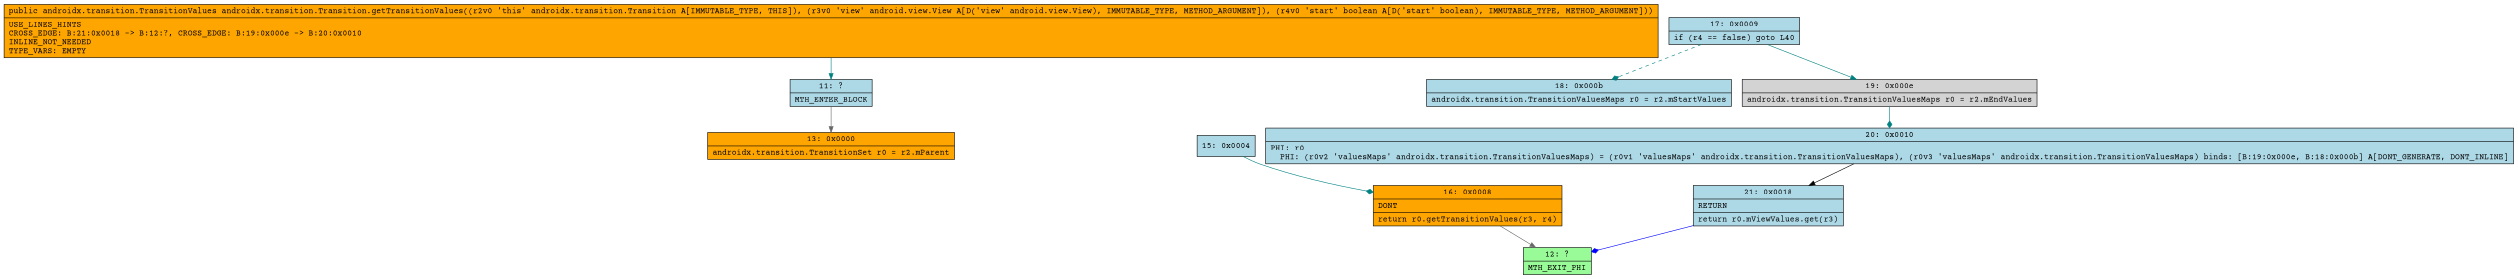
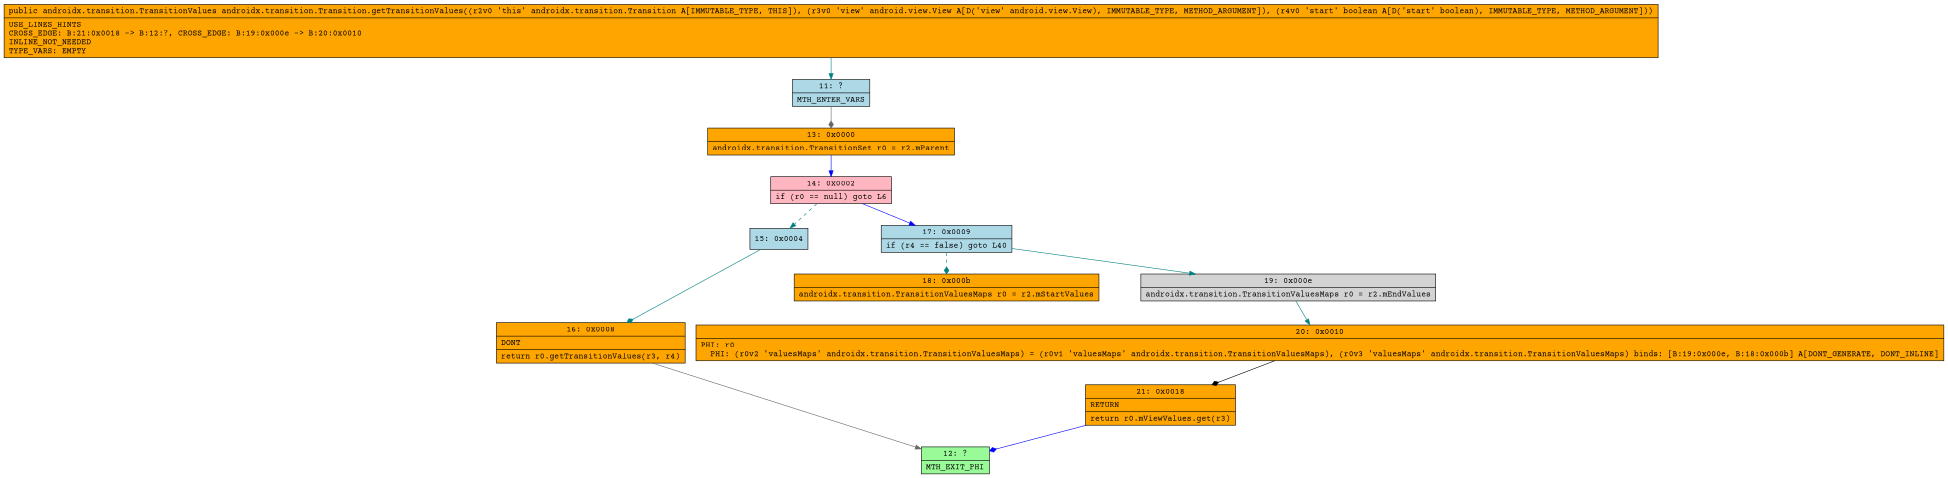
(1579, 93) -> (947, 287)
(831, 99) -> (831, 99)
(1890, 114) -> (1301, 310)
(831, 116) -> (831, 114)
(1890, 146) -> (1320, 343)
(1834, 173) -> (1247, 371)
none -> (831, 190)
(1768, 206) -> (1160, 405)
